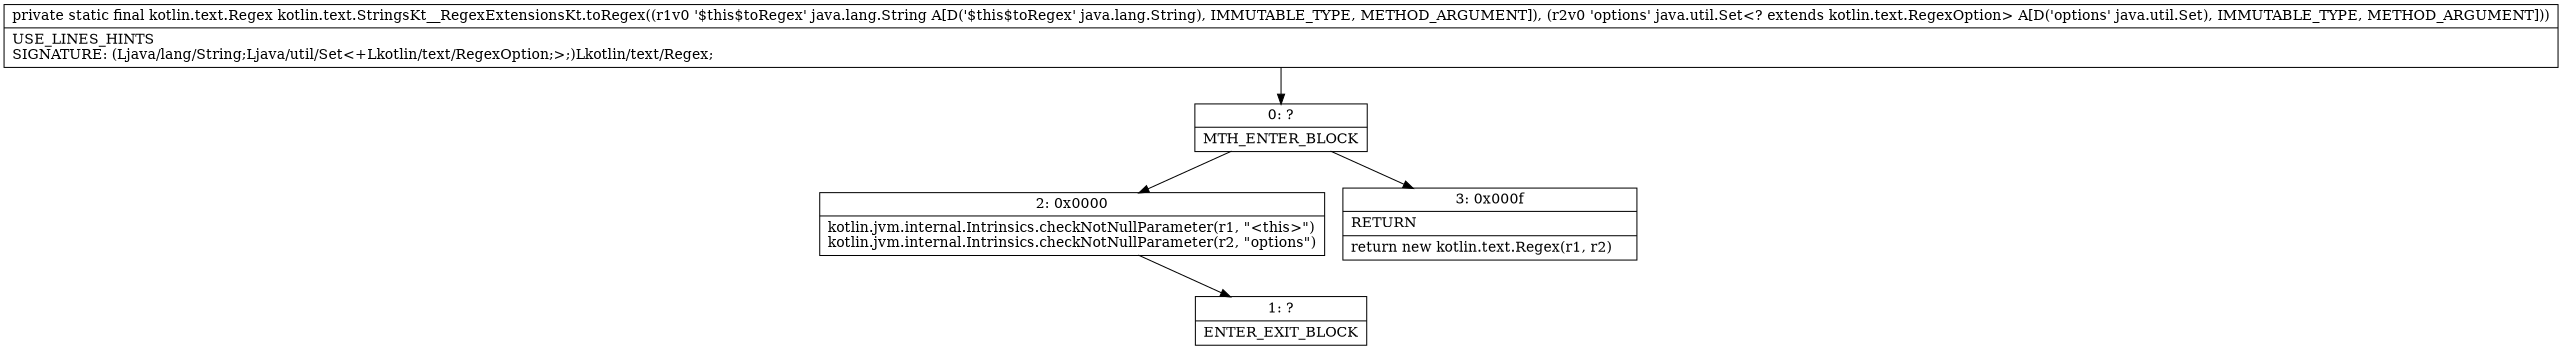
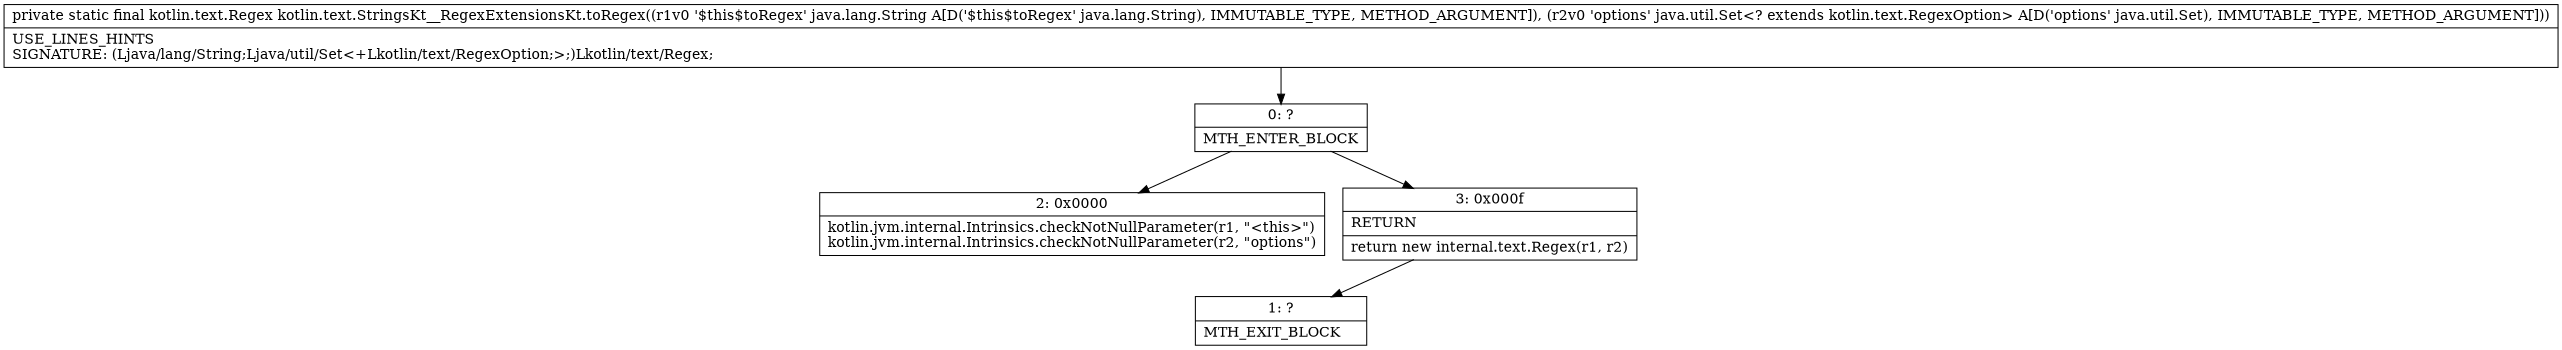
(1482, 247) -> (1490, 247)
(1180, 274) -> (1377, 276)
(1281, 333) -> (1272, 333)
